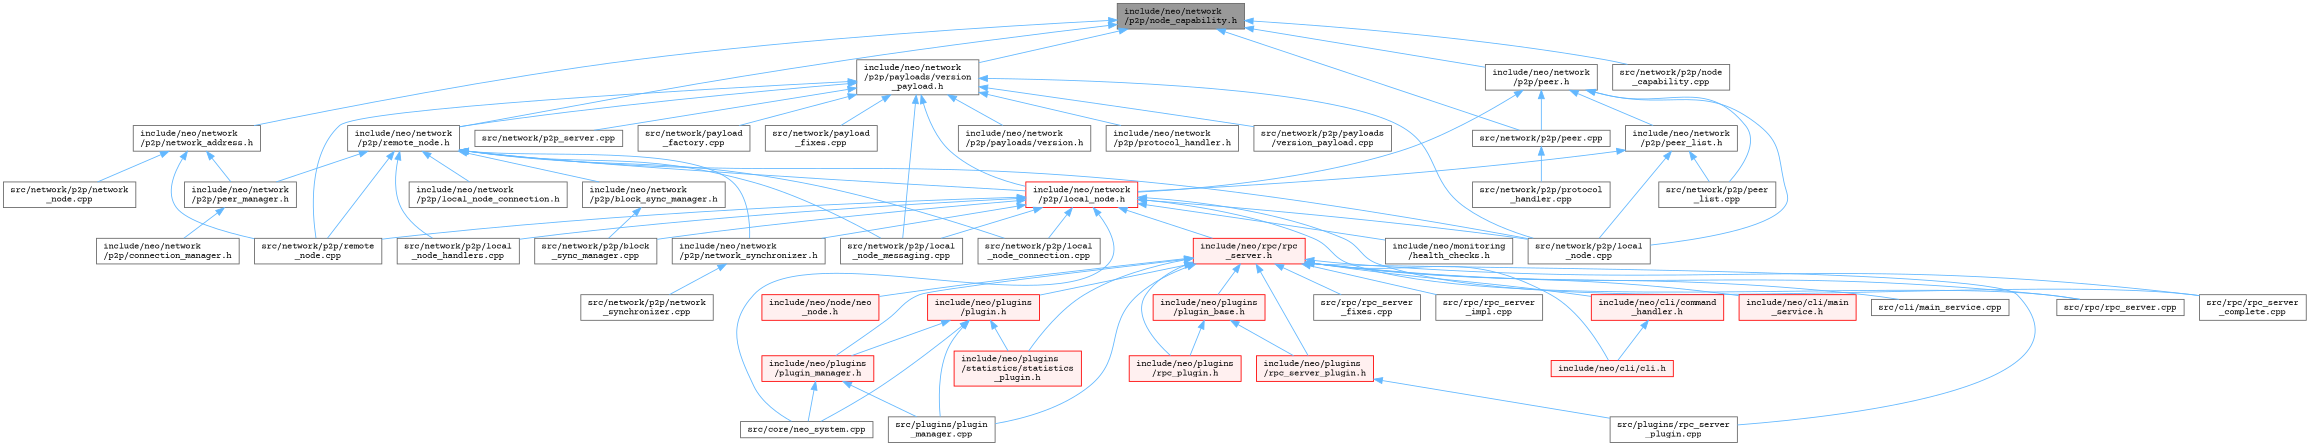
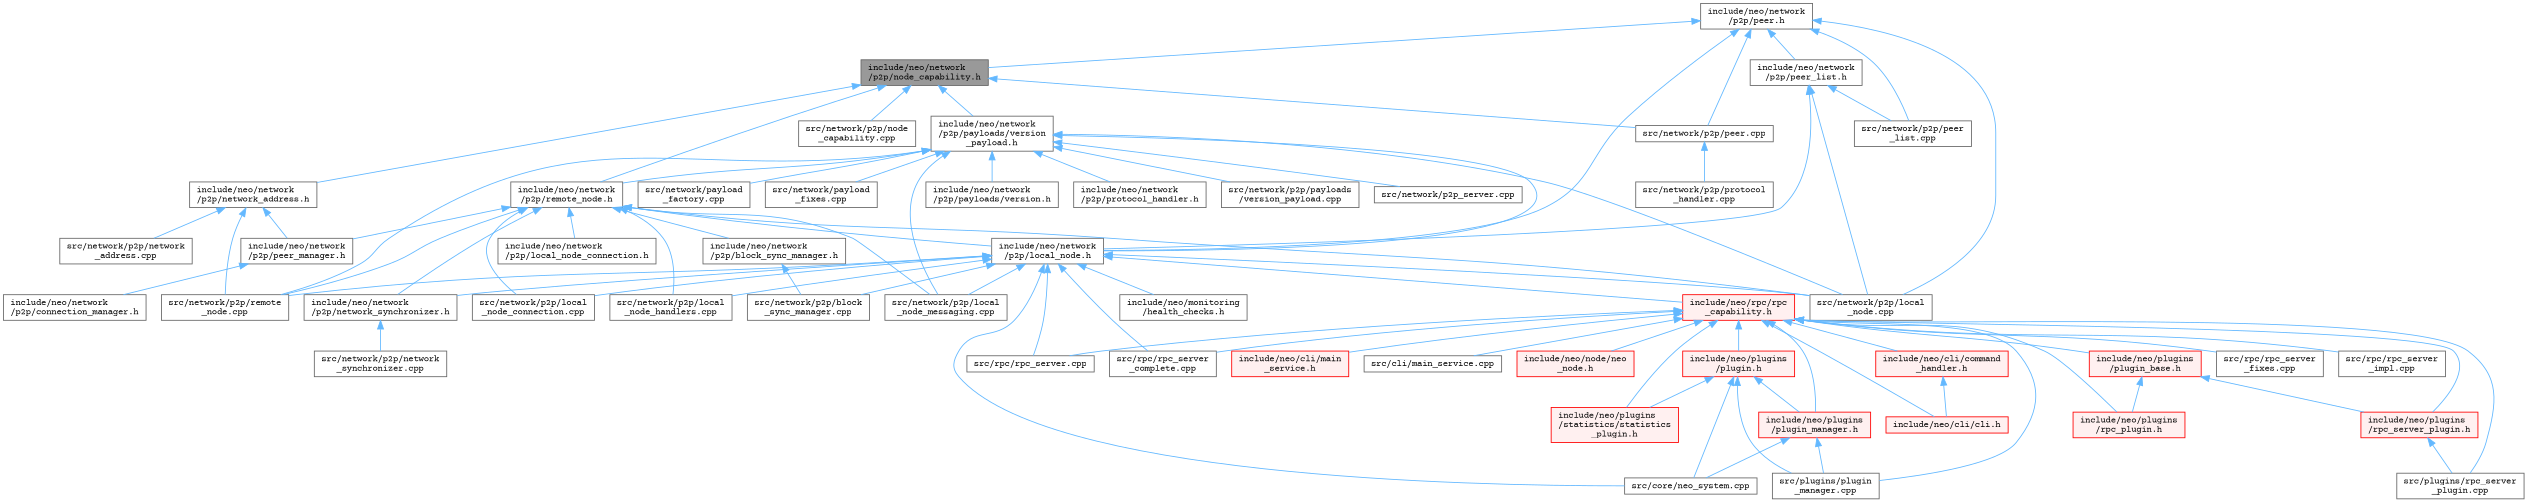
(1369, 48) -> (1340, 44)
(70, 195) -> (126, 251)
(1082, 195) -> (1048, 251)
(1249, 251) -> (1739, 308)
